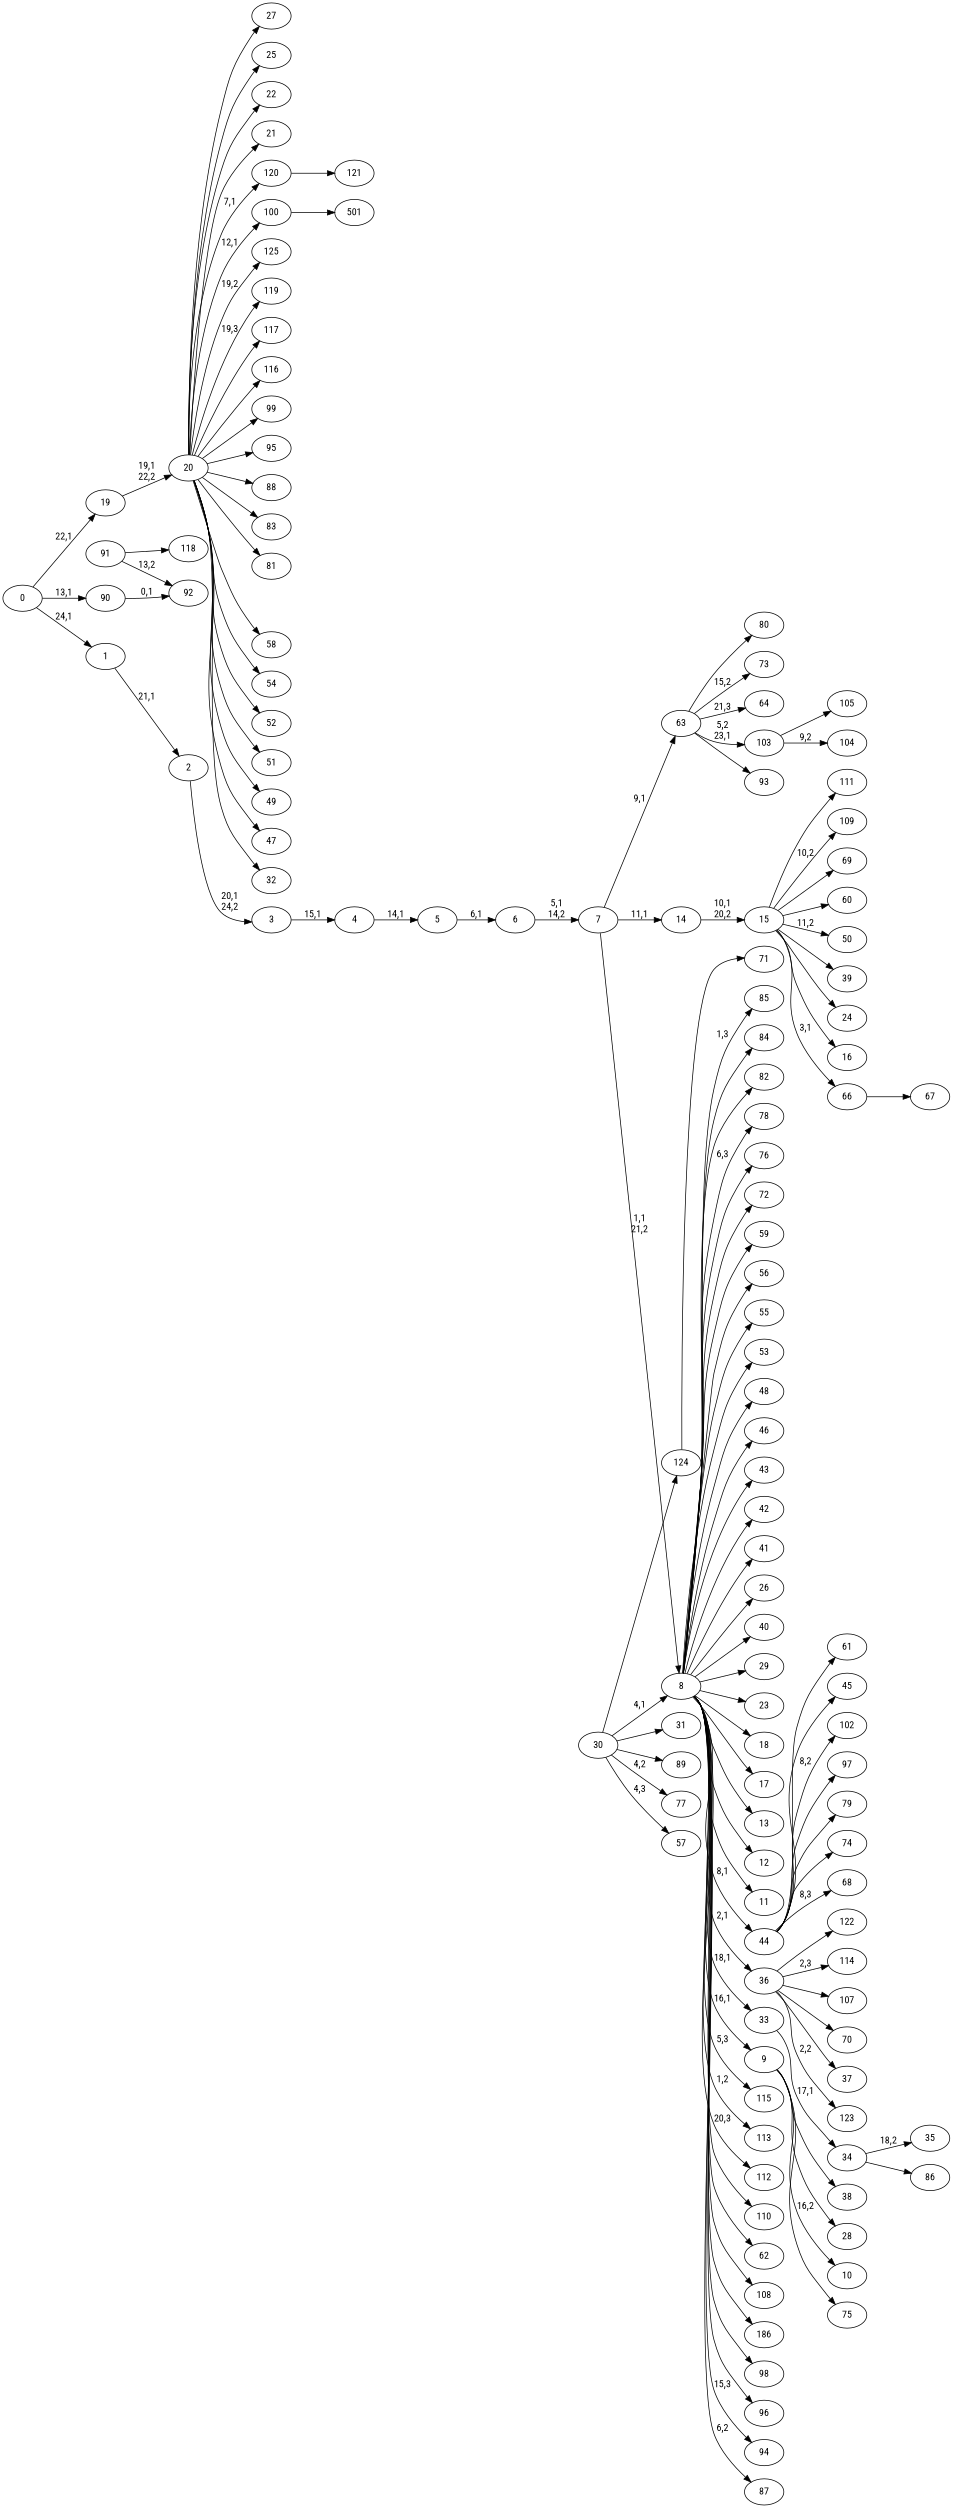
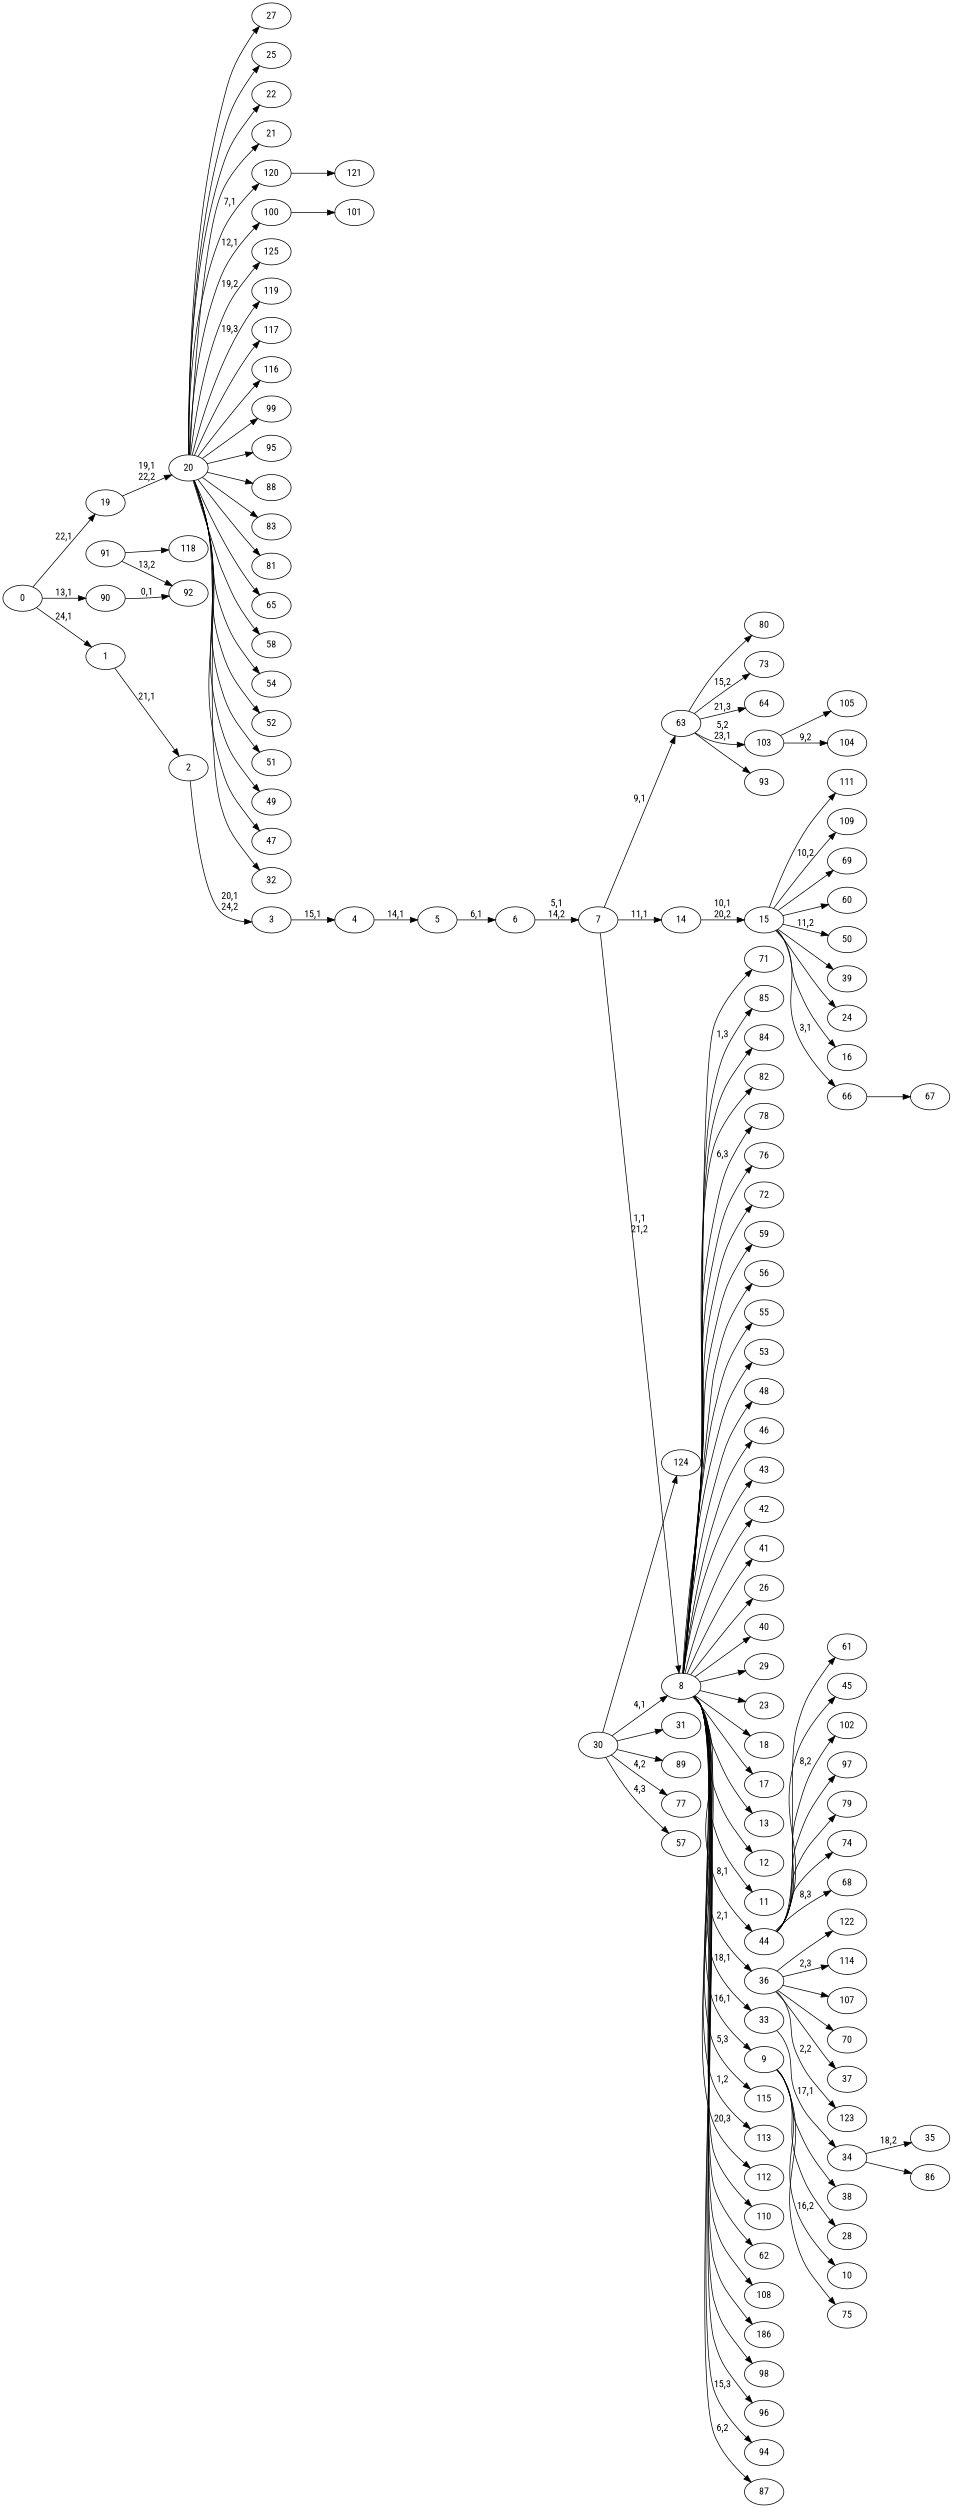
(354, 213) -> (354, 213)
none -> (271, 606)
(686, 1195) -> (702, 1319)
